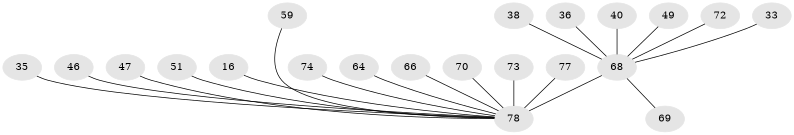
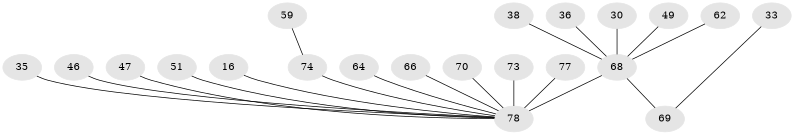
(617, 16) -> (617, 16)
(720, 16) -> (720, 16)
(697, 45) -> (718, 67)
(318, 99) -> (297, 42)
